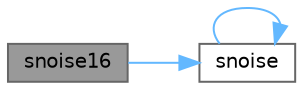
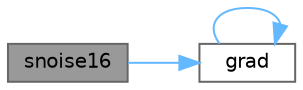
(247, 63) -> (247, 63)
